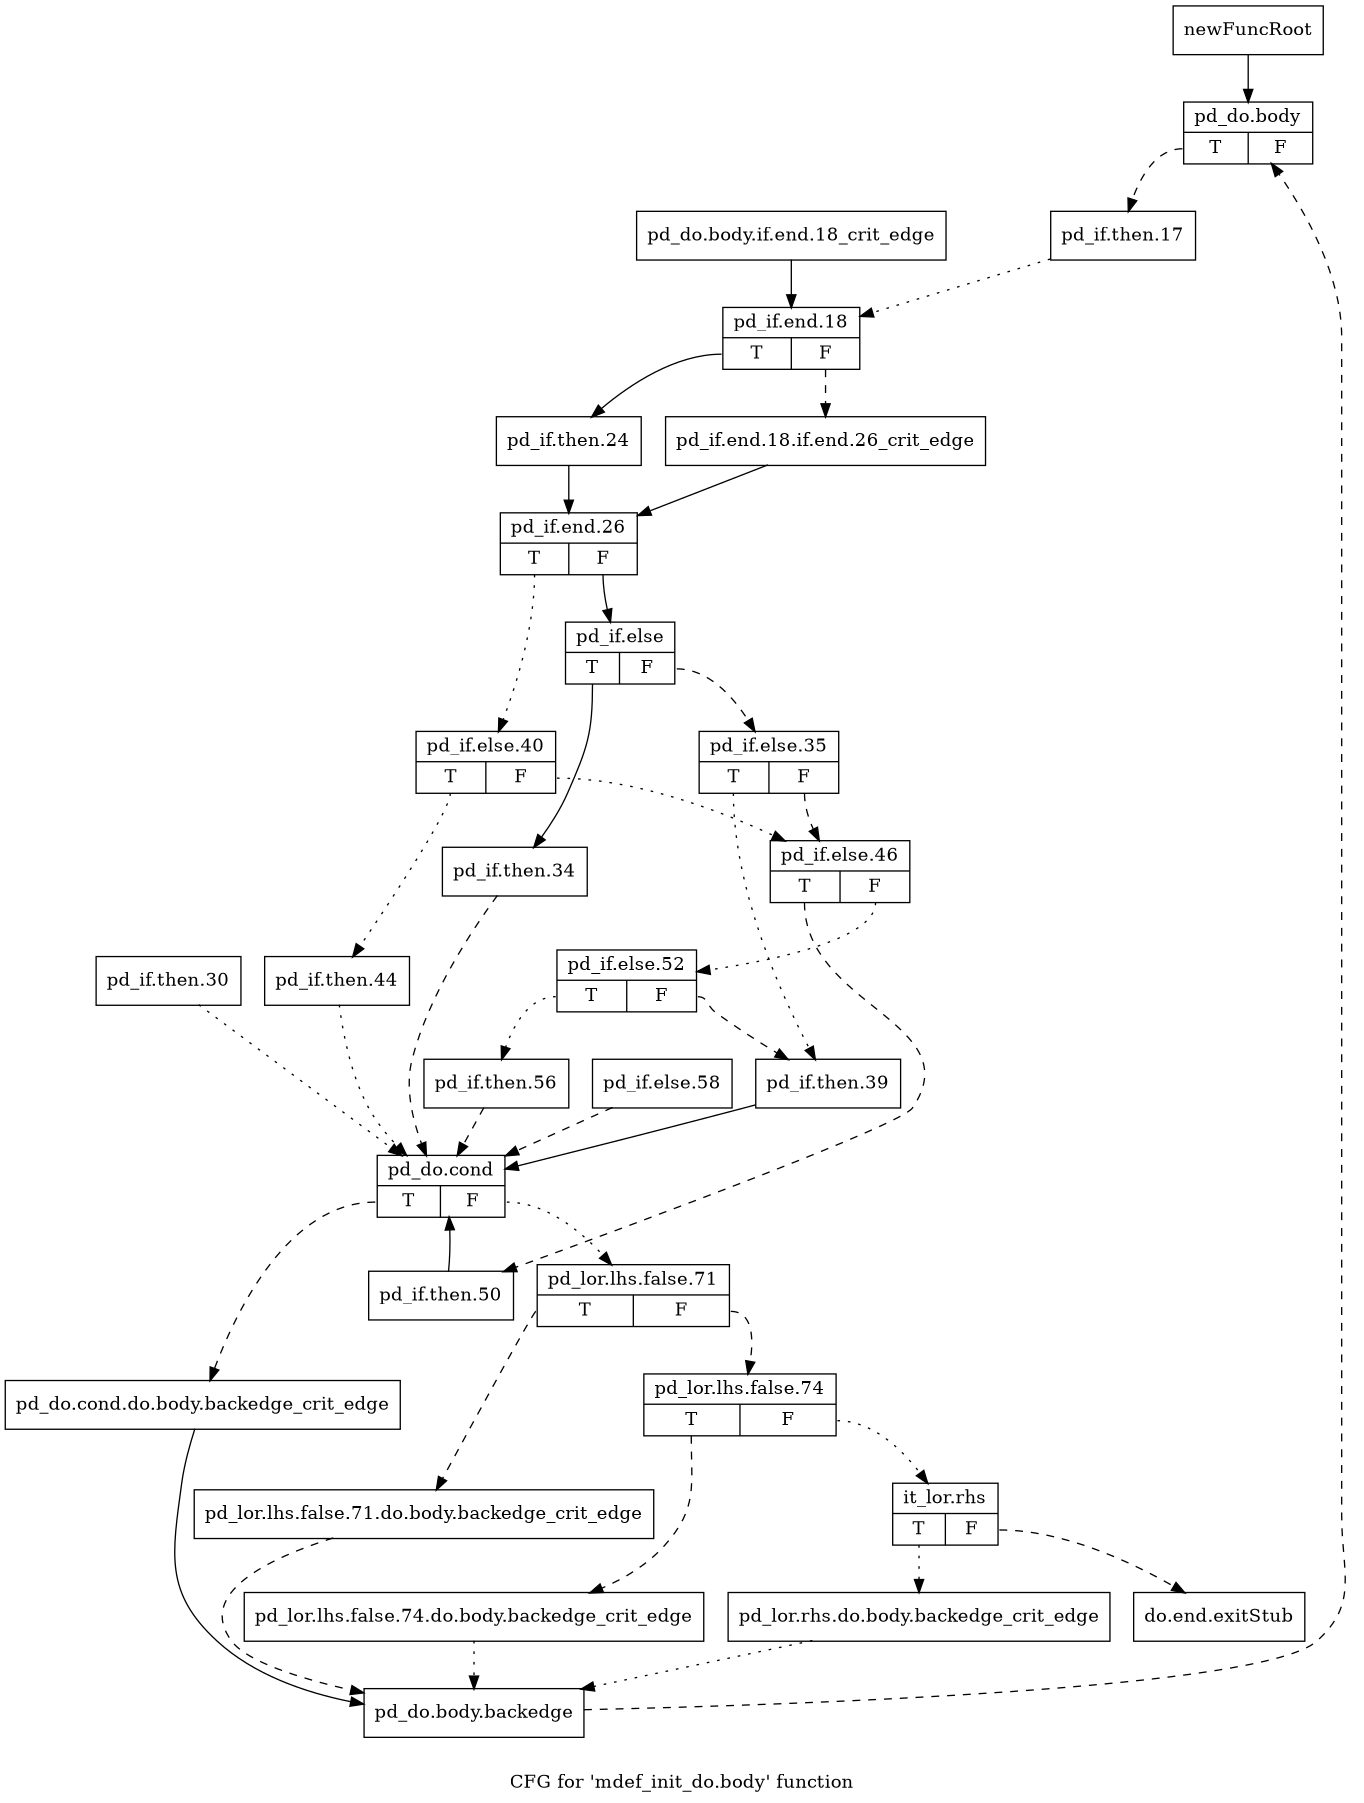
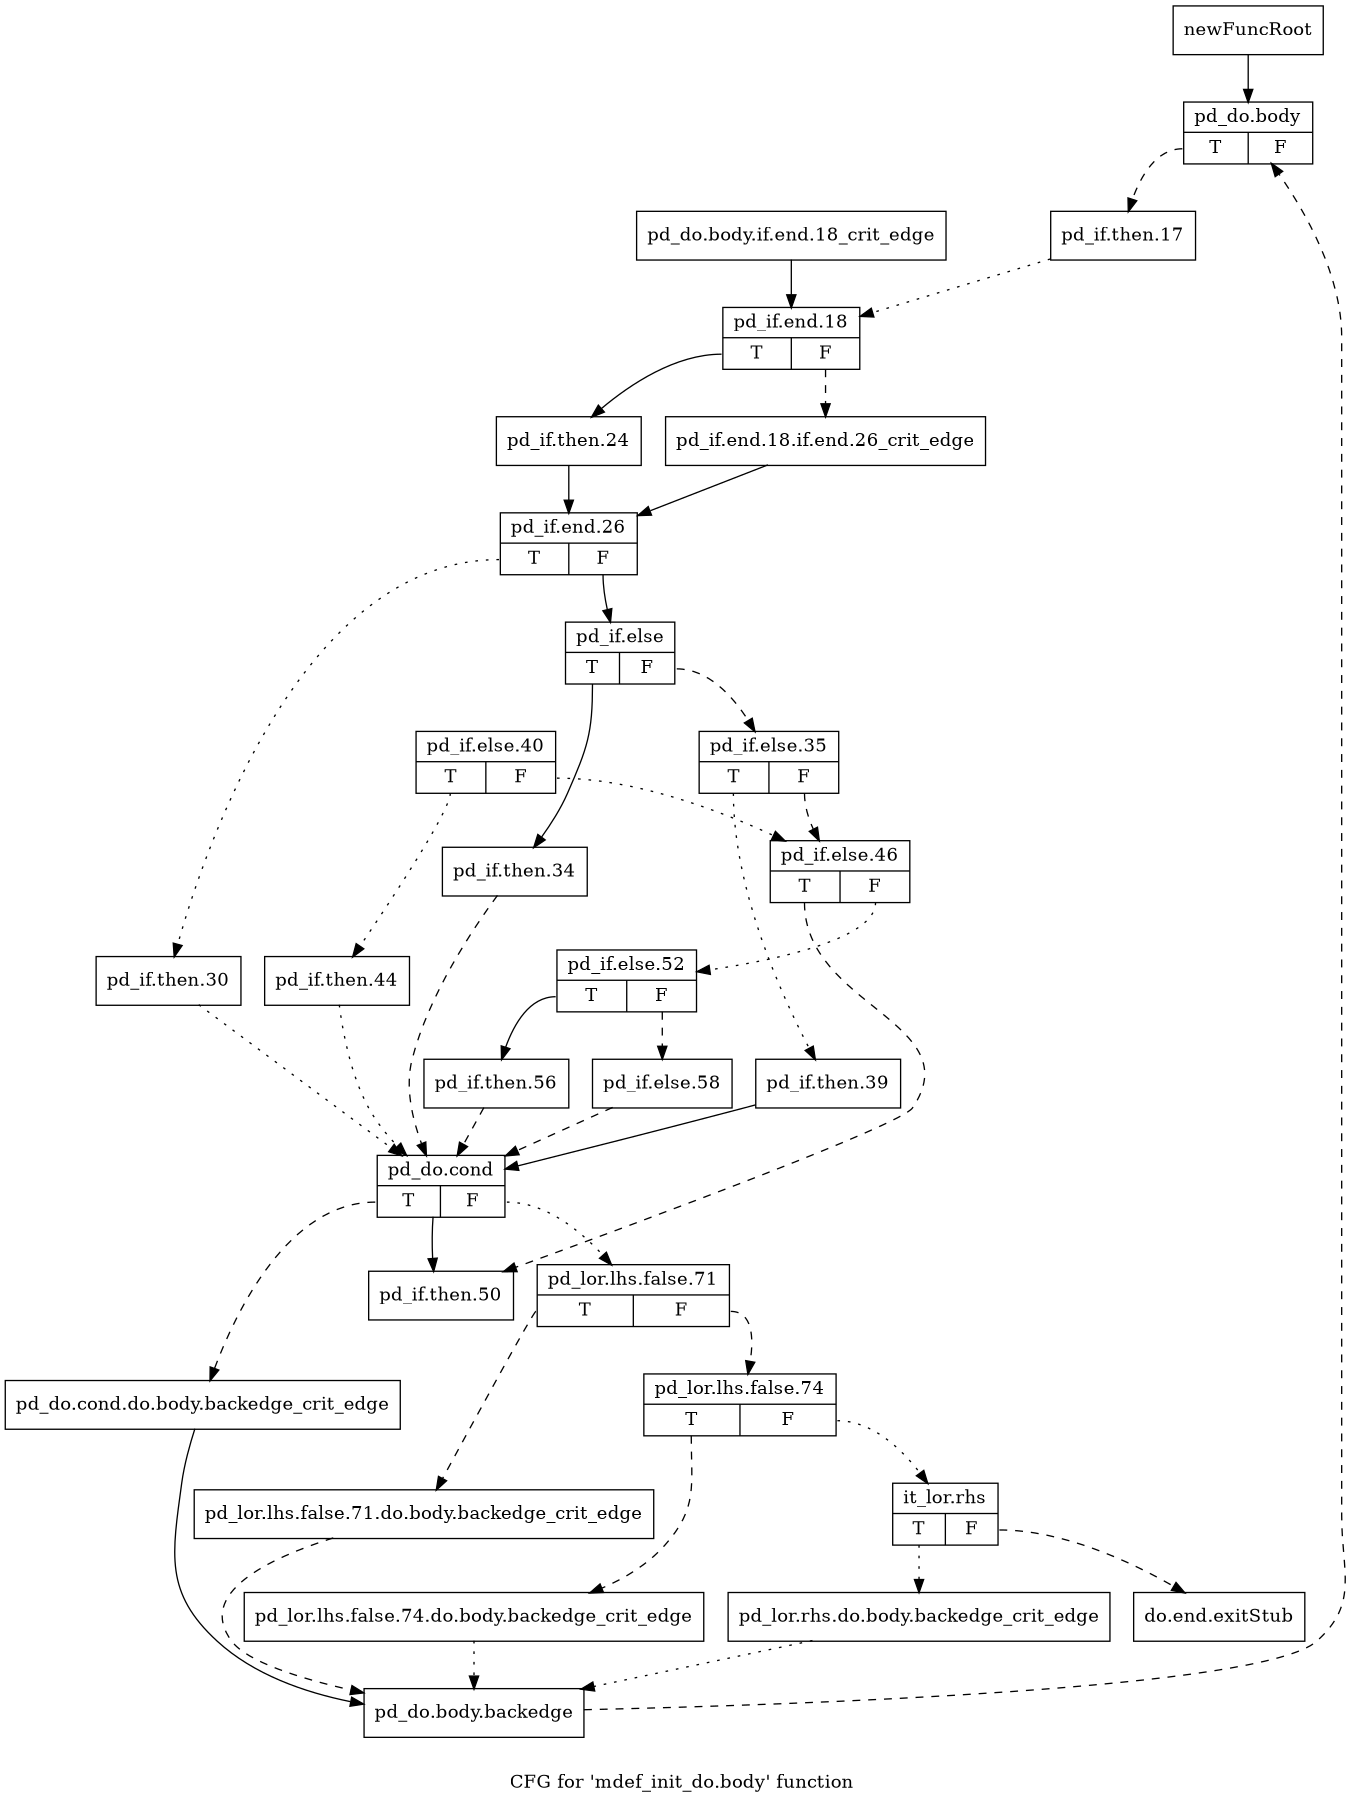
(525, 648) -> (285, 701)
(523, 1014) -> (523, 1014)
(736, 1026) -> (662, 1029)
(450, 1251) -> (432, 1238)
